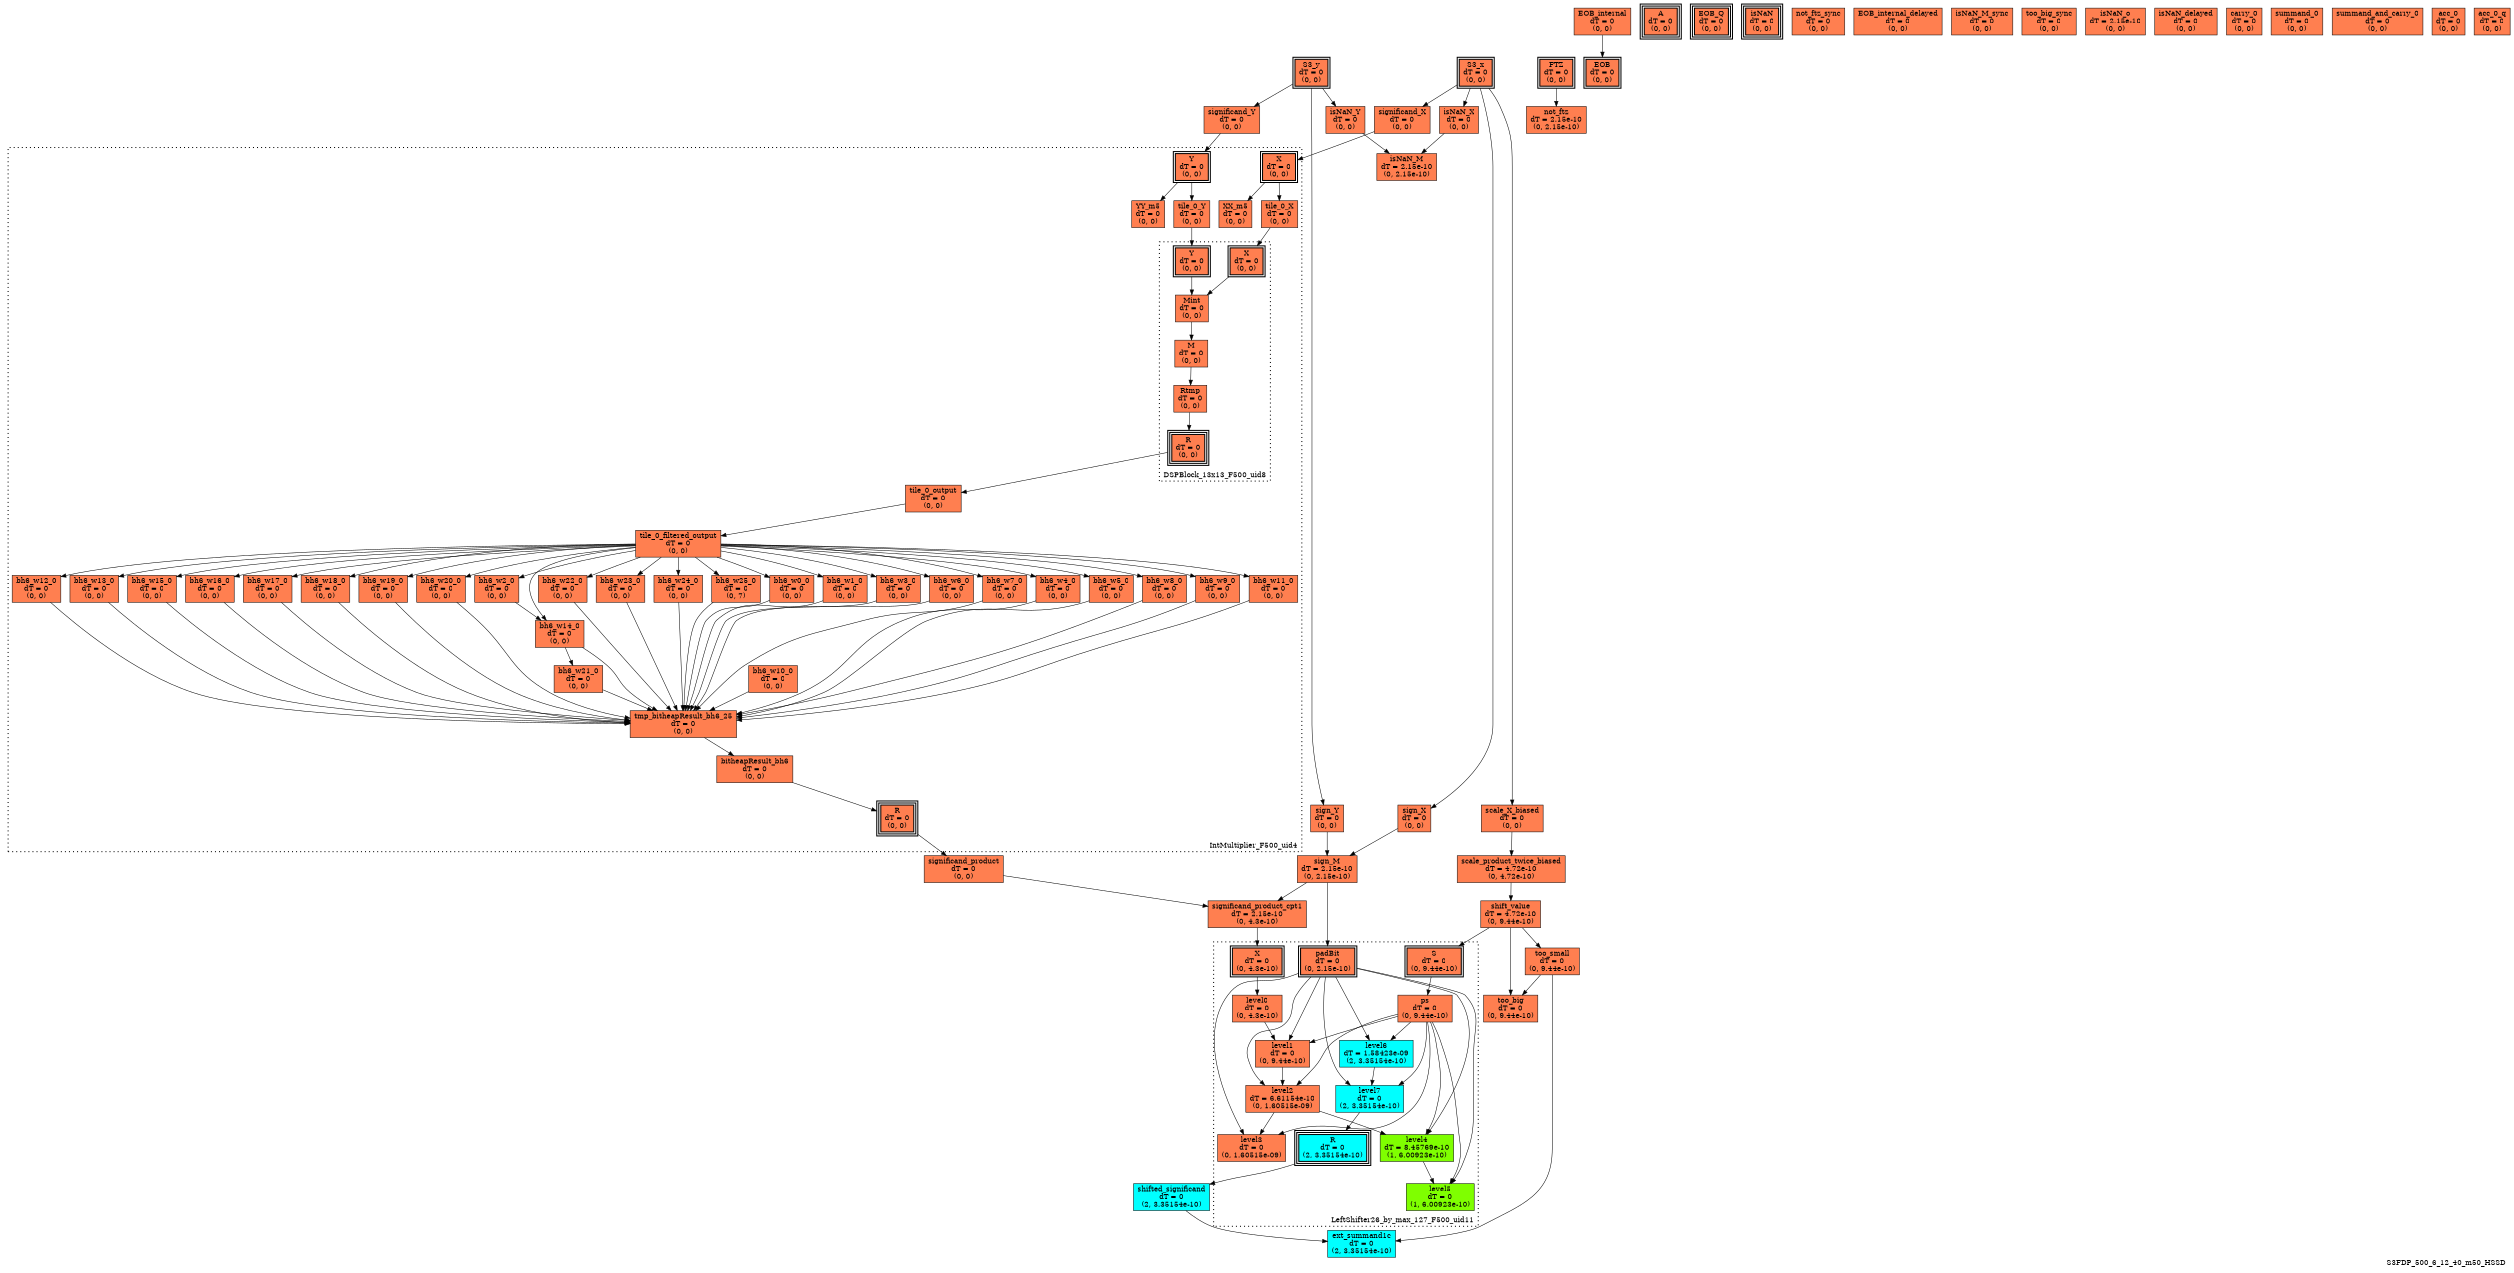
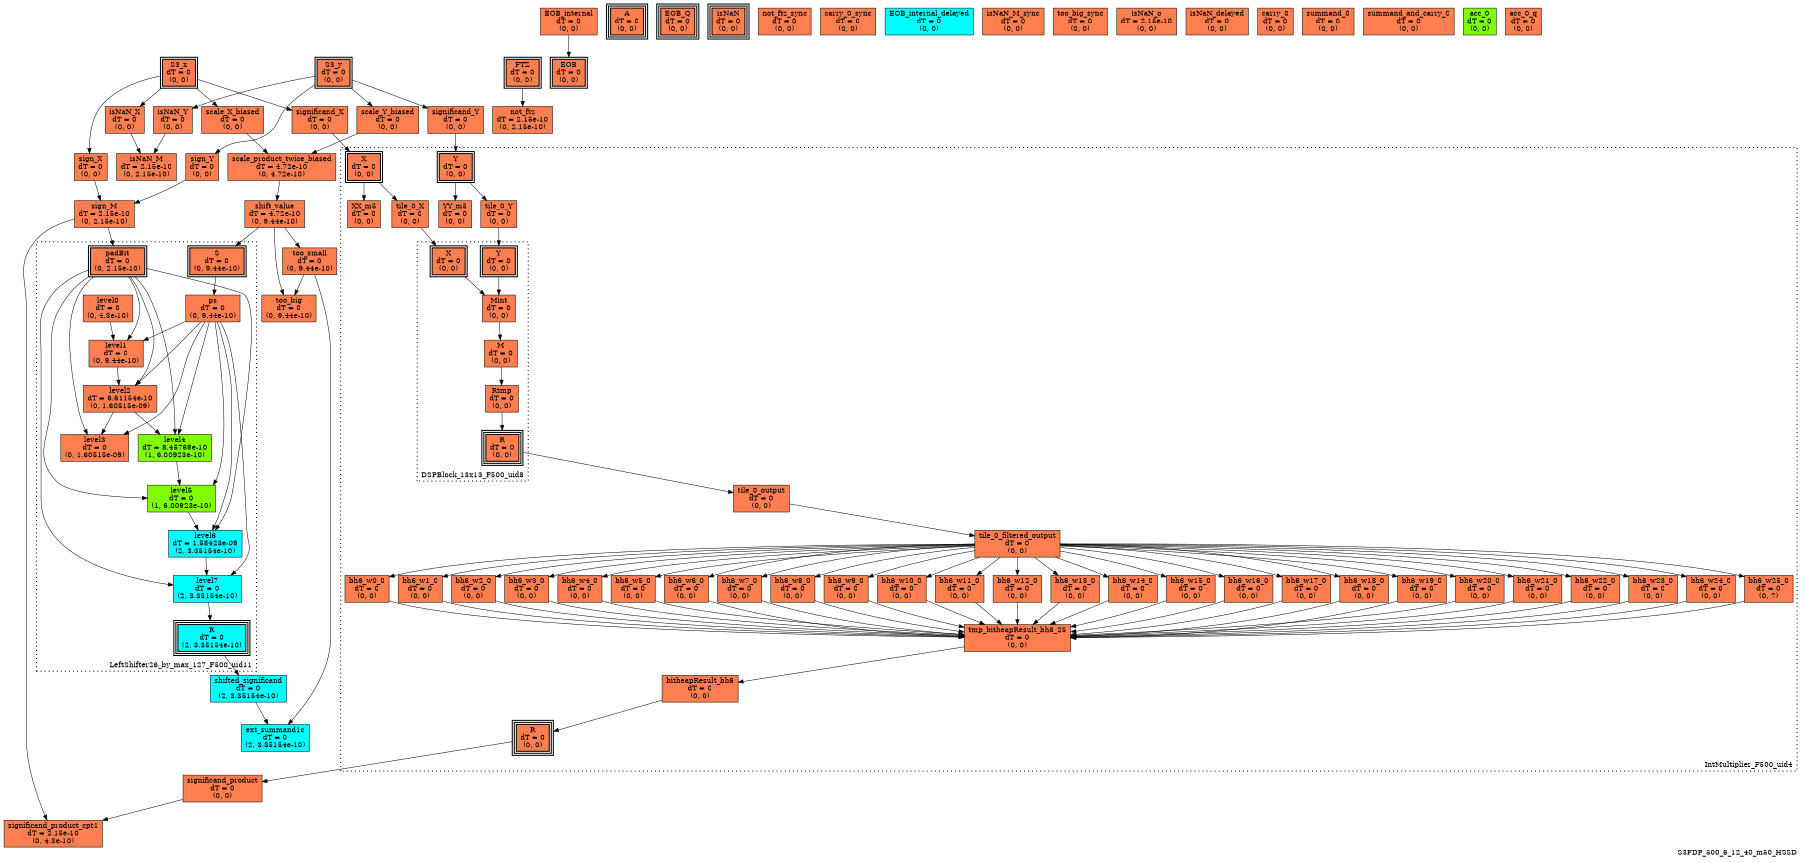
none -> (848, 22)
(1898, 22) -> (929, 22)
(2449, 22) -> (1480, 22)
none -> (388, 120)
none -> (192, 519)
none -> (955, 566)
(526, 610) -> (692, 625)
(568, 654) -> (1318, 555)
(1257, 961) -> none
